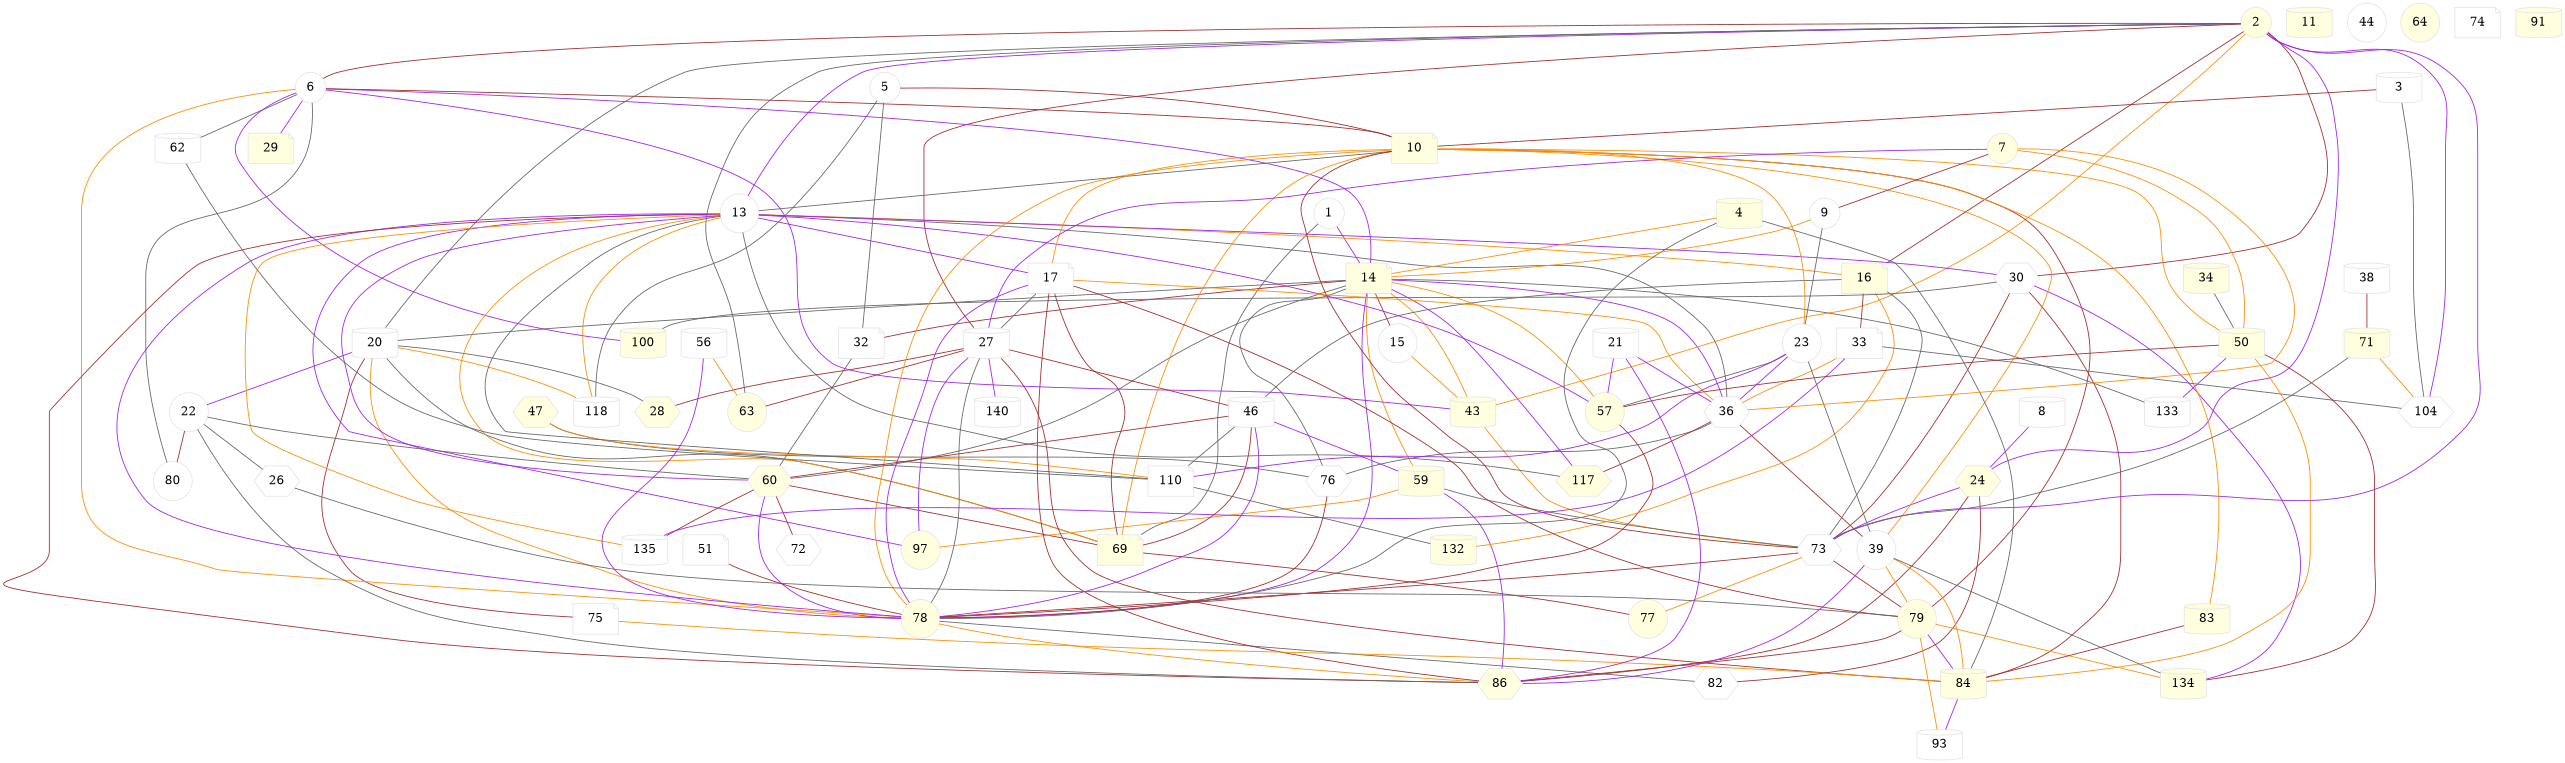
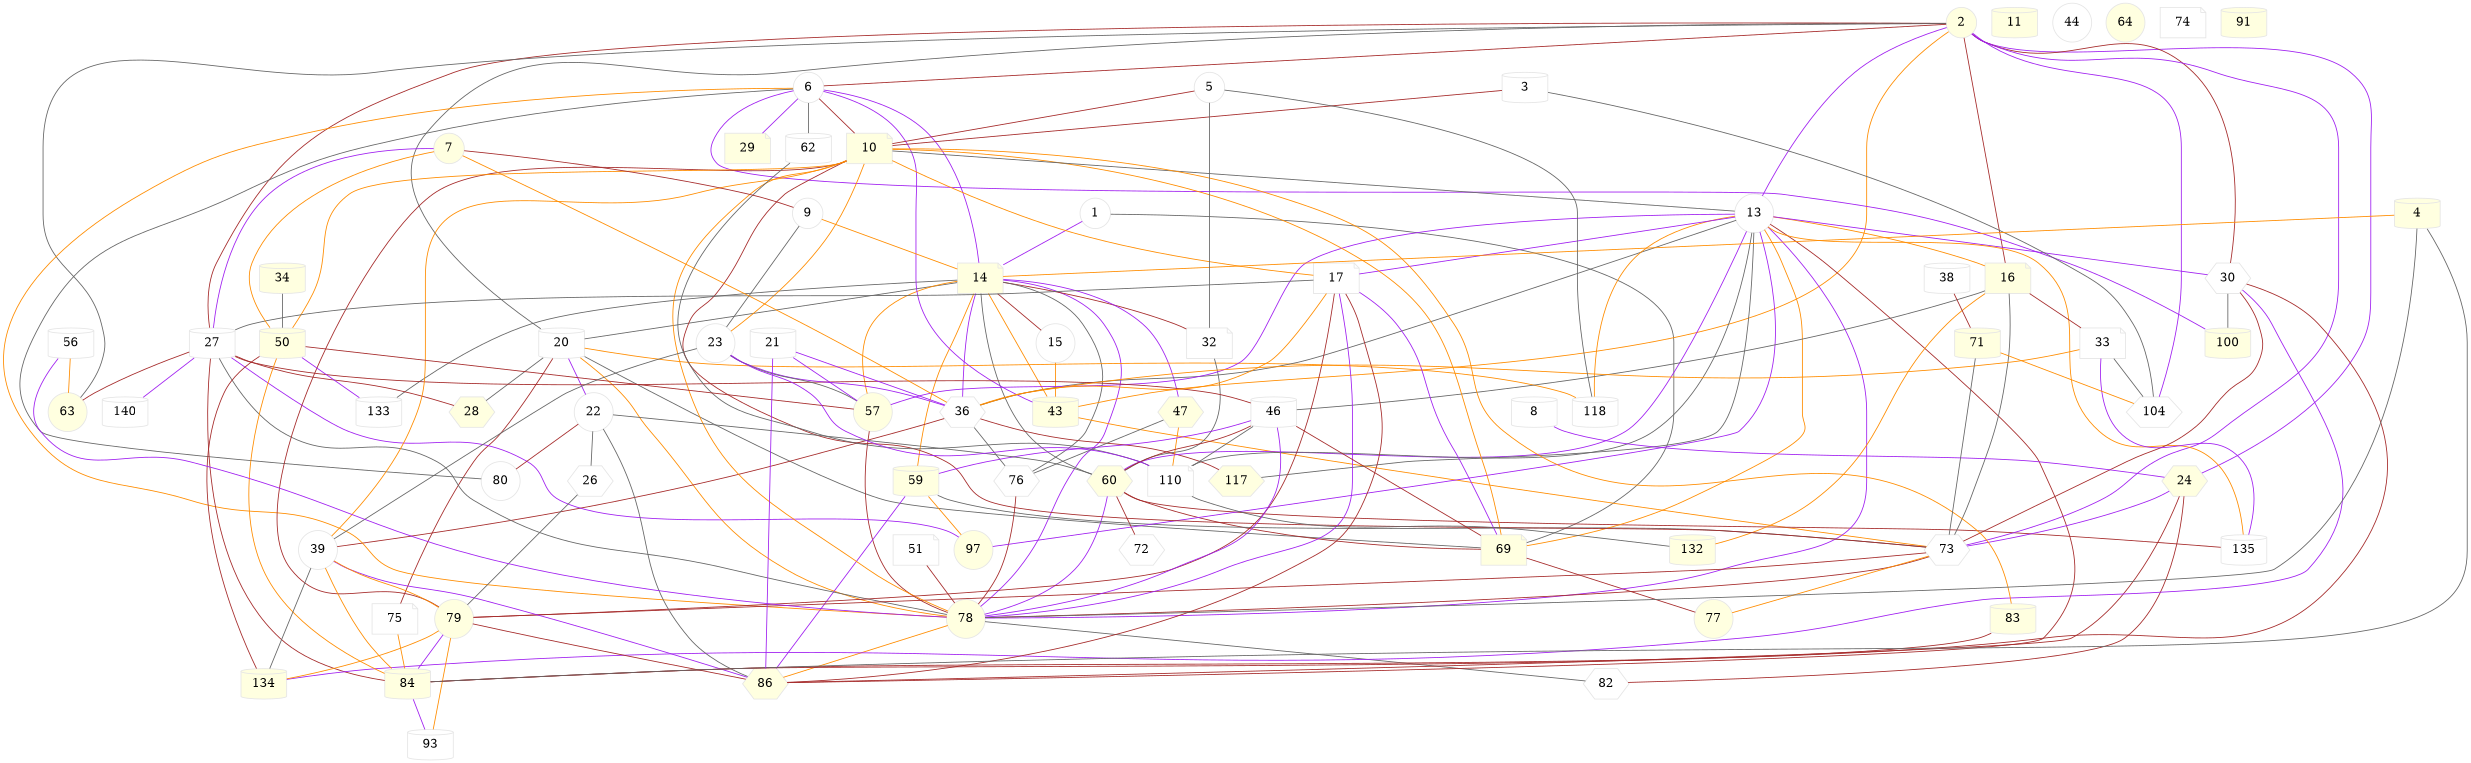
(1491, 368) -> (1134, 318)
(1124, 403) -> (1434, 408)
